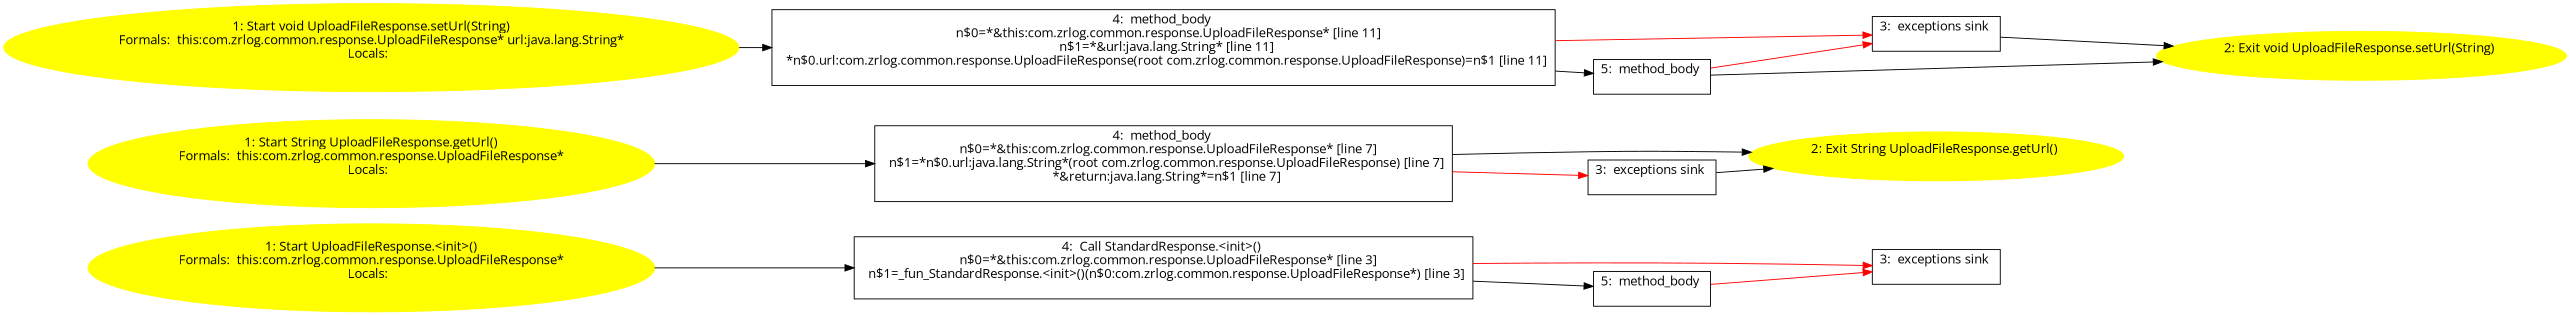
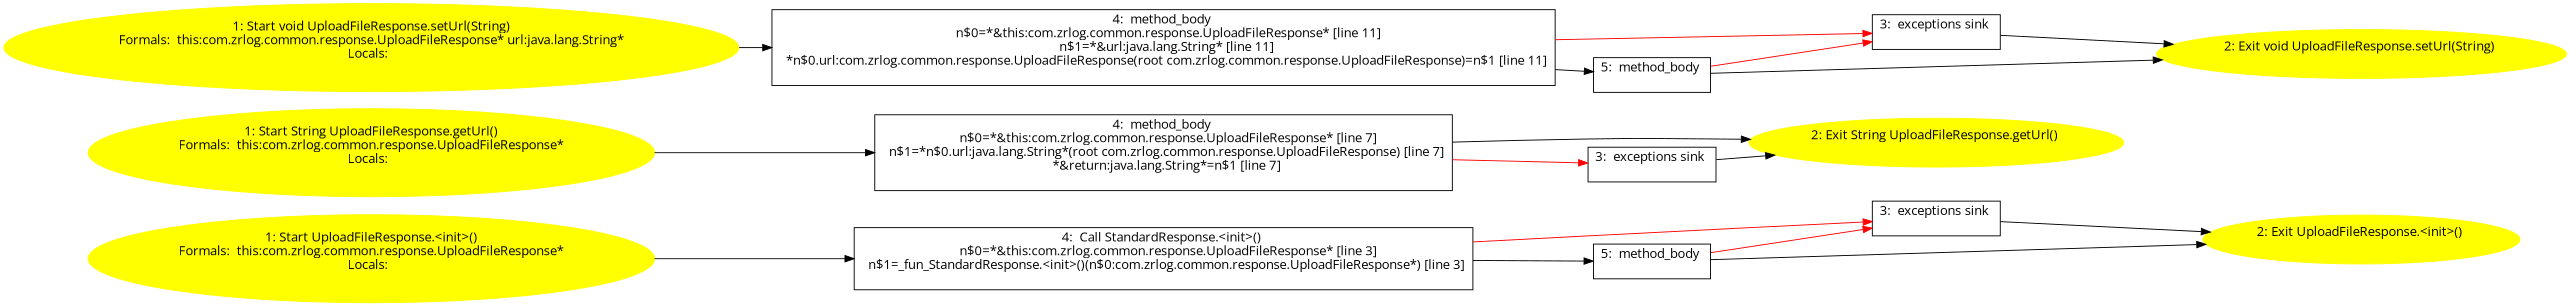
none -> (2361, 240)
